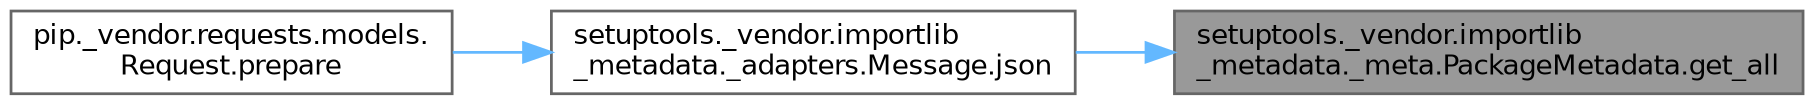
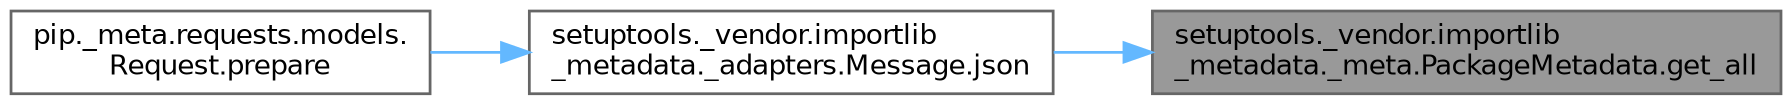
(232, 52) -> (221, 52)
